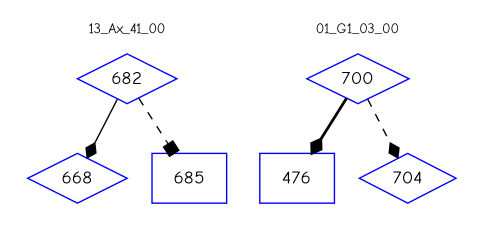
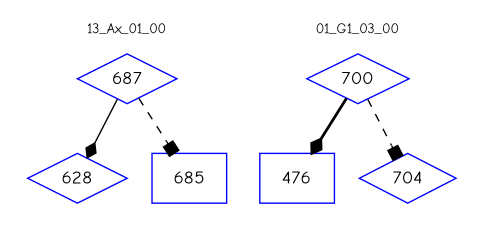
(127, 30) -> (127, 30)
(127, 79) -> (127, 79)
(380, 122) -> (380, 122)
(77, 178) -> (77, 178)
